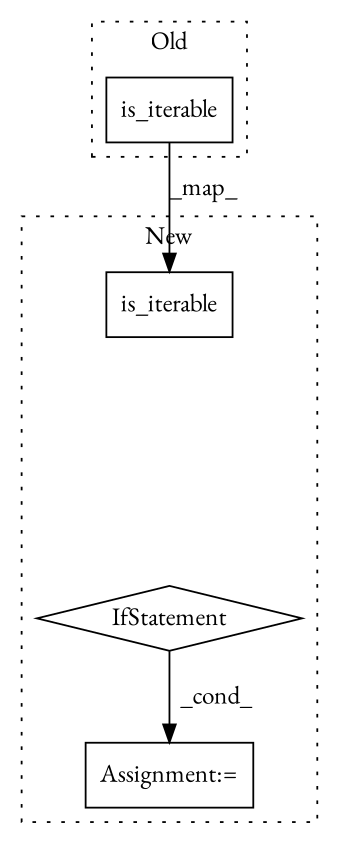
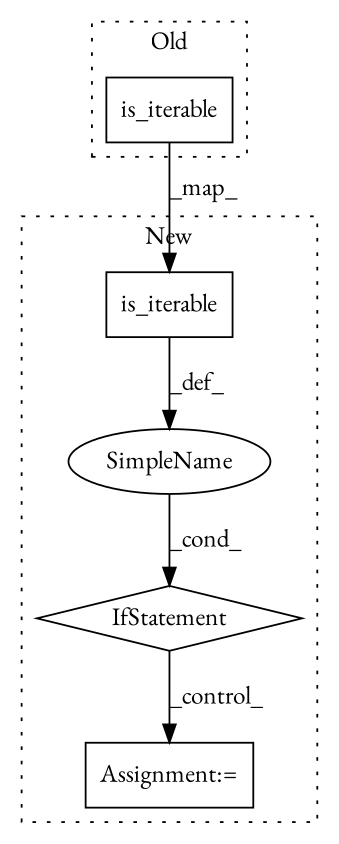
none -> (169, 462)
(216, 697) -> (216, 697)
